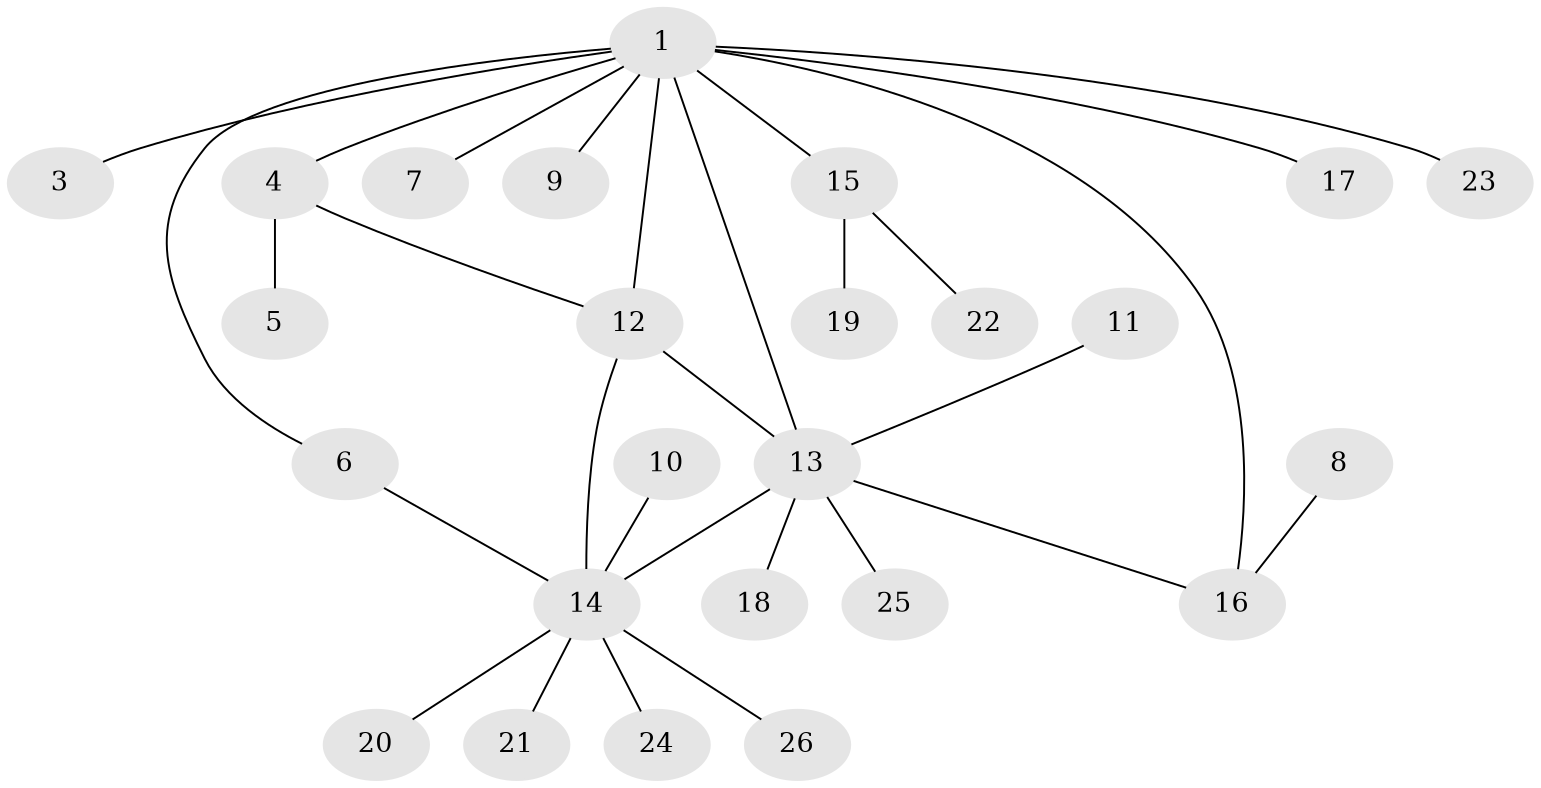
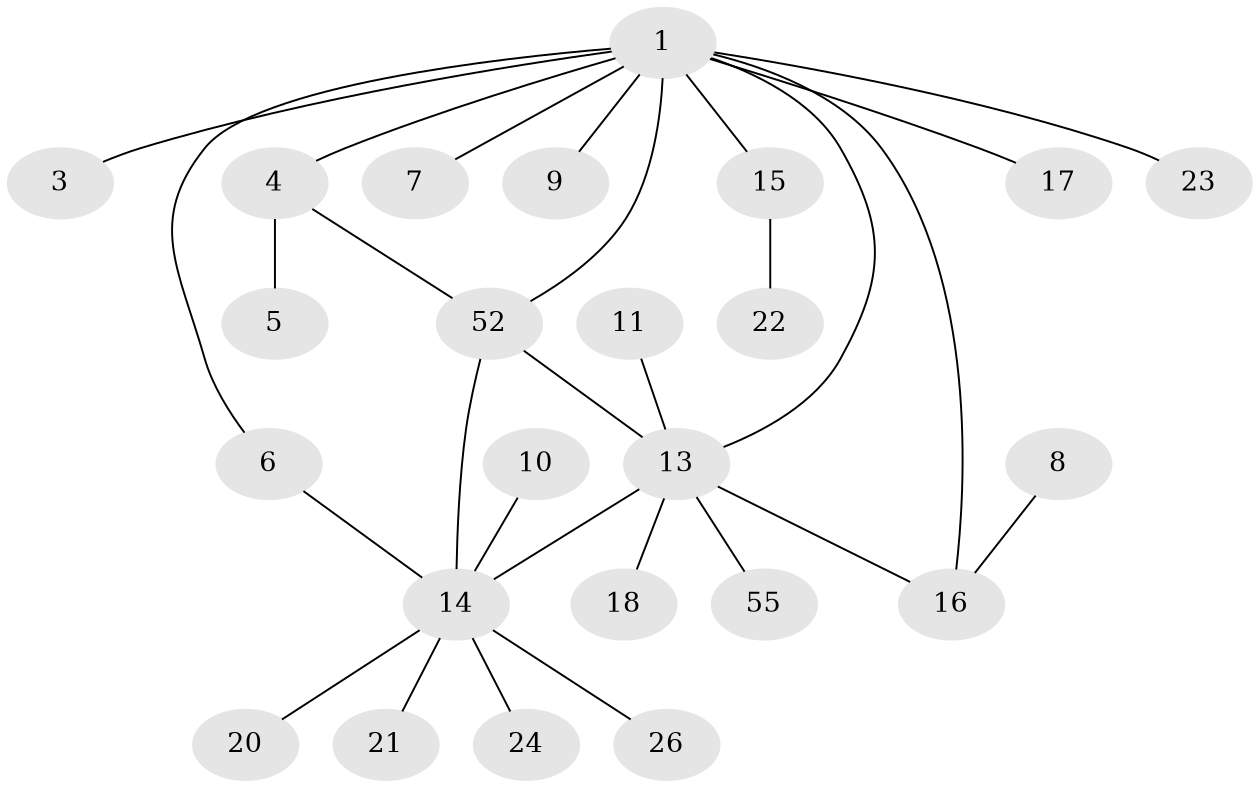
(630, 324) -> (489, 324)
(844, 324) -> none
(895, 604) -> (764, 604)
